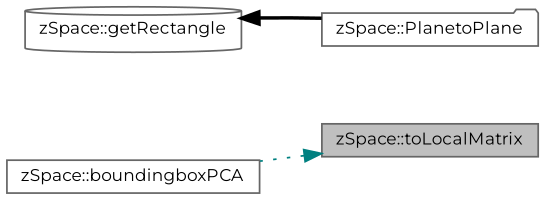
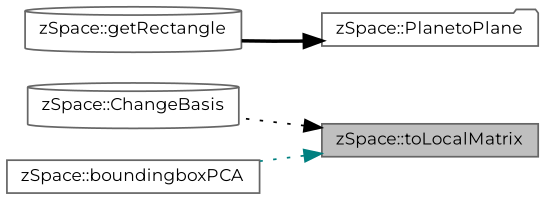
(290, 18) -> (273, 41)
none -> (133, 106)
